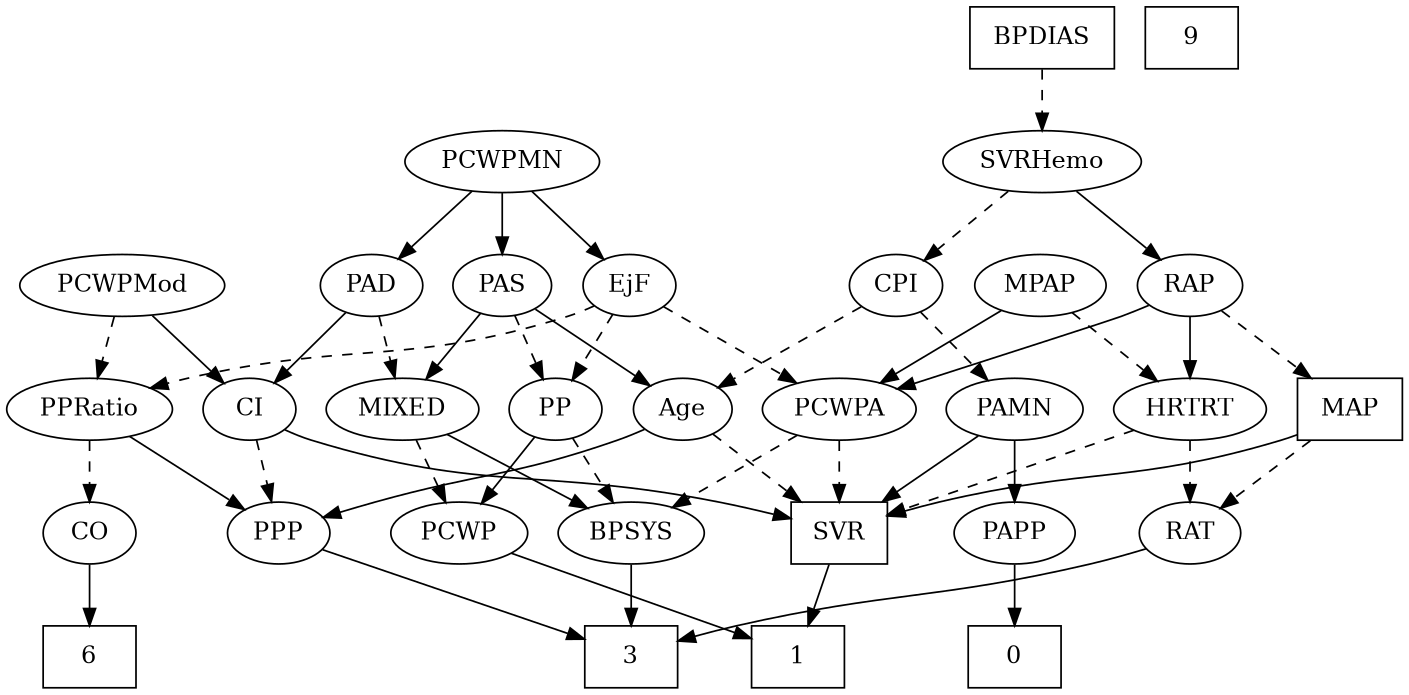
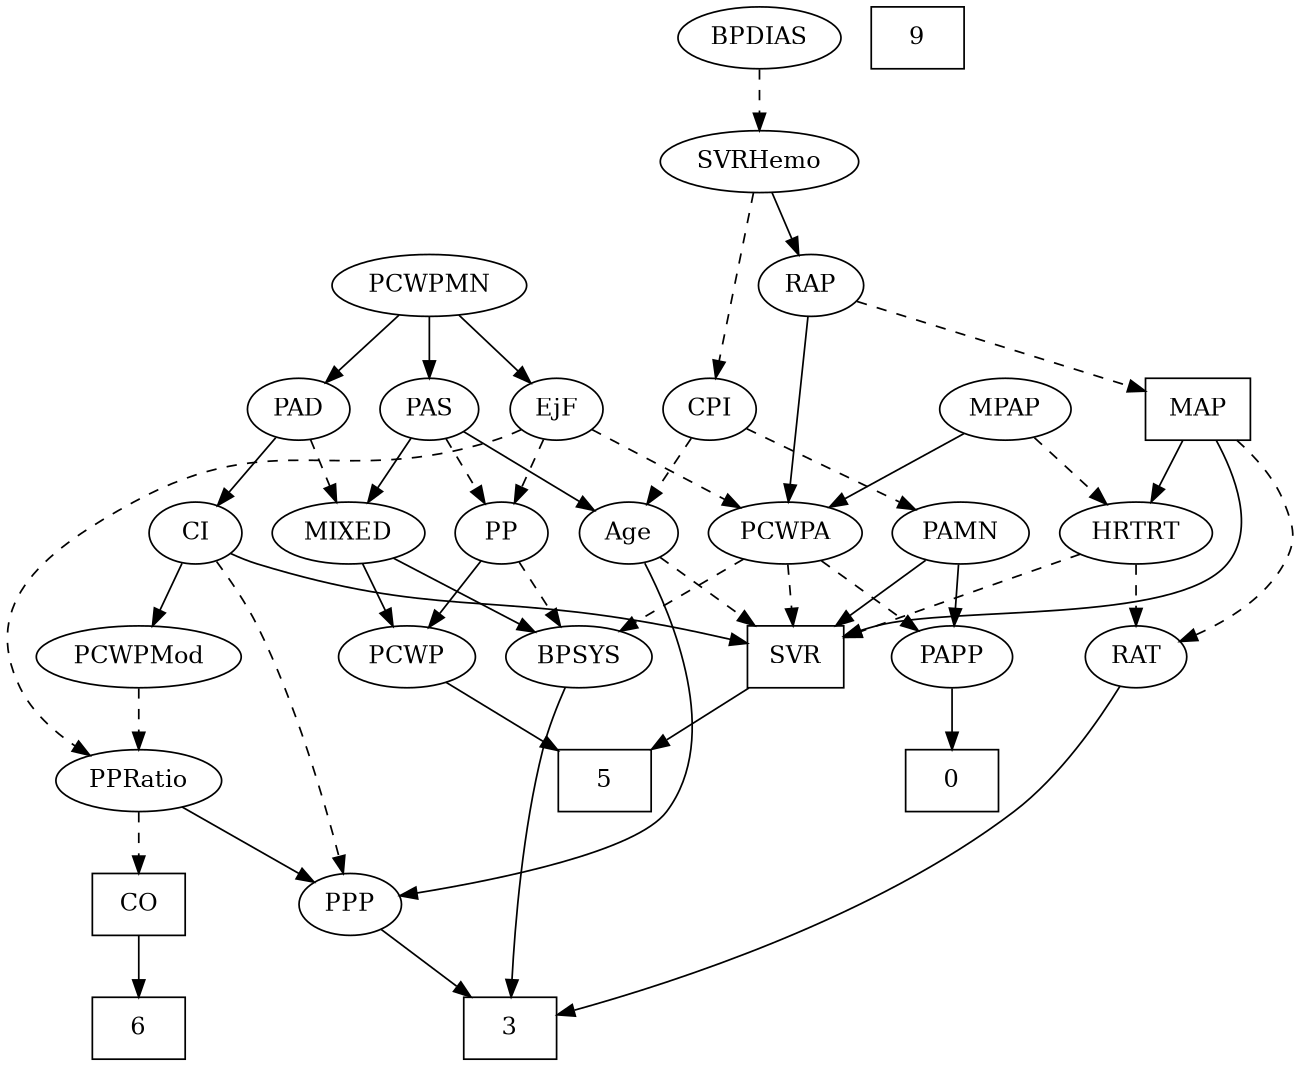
(1042, 38) -> (759, 38)
(1190, 339) -> (1171, 463)
(182, 343) -> (171, 587)
(424, 456) -> (371, 580)
(90, 533) -> (139, 904)
none -> (863, 591)
(798, 657) -> (605, 781)
